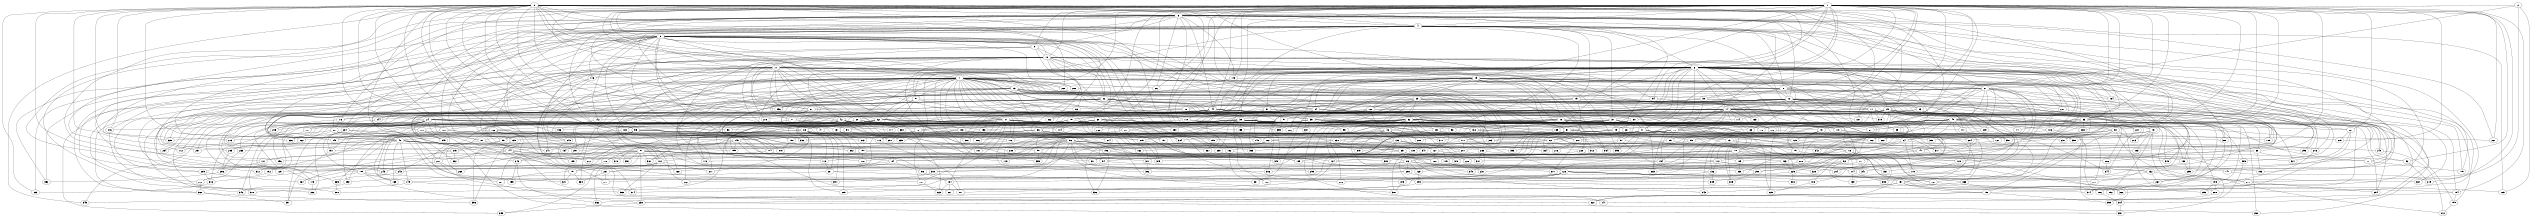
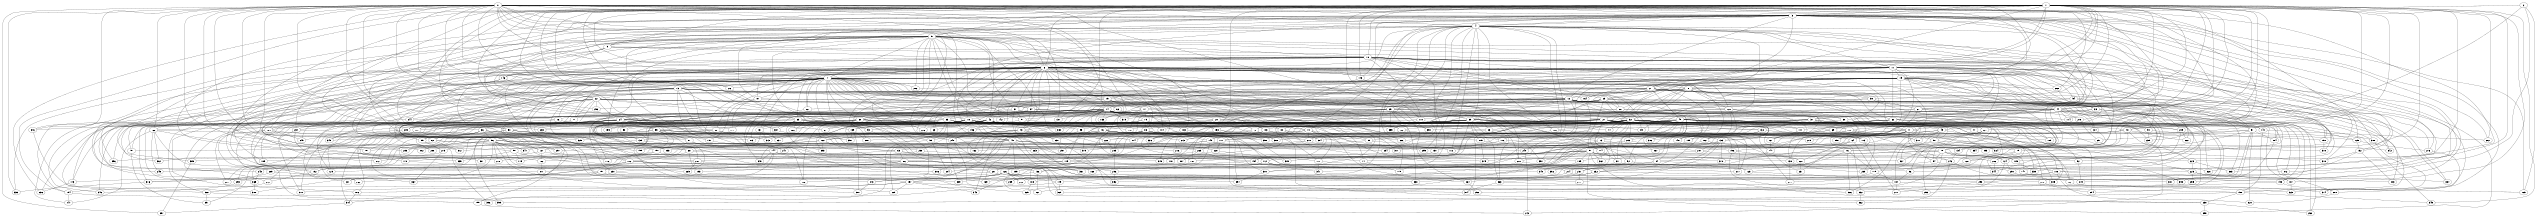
(1050, 120) -> none
none -> (1573, 141)
